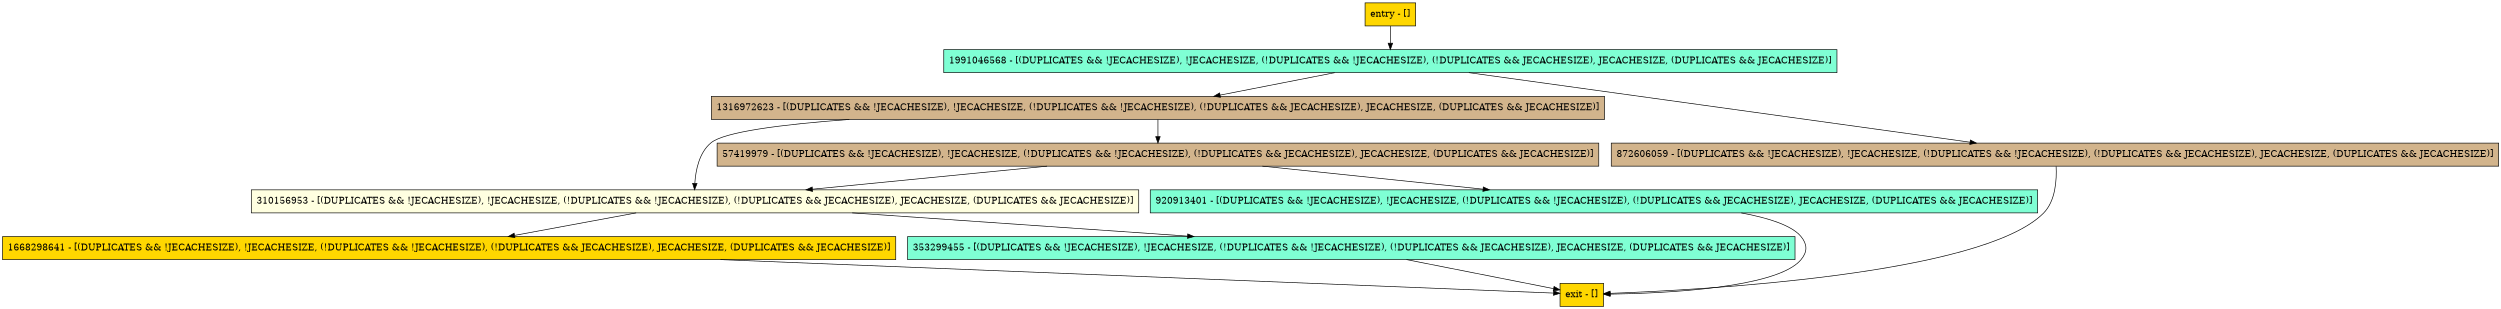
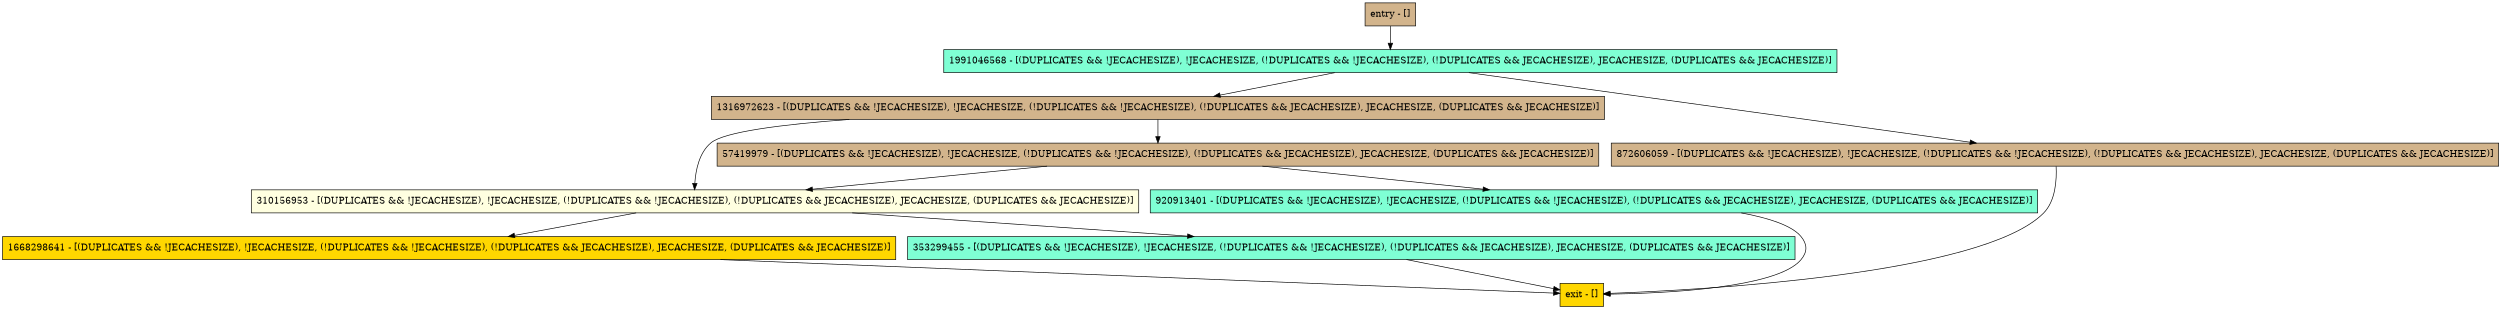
(1390, 14) -> (1390, 14)
